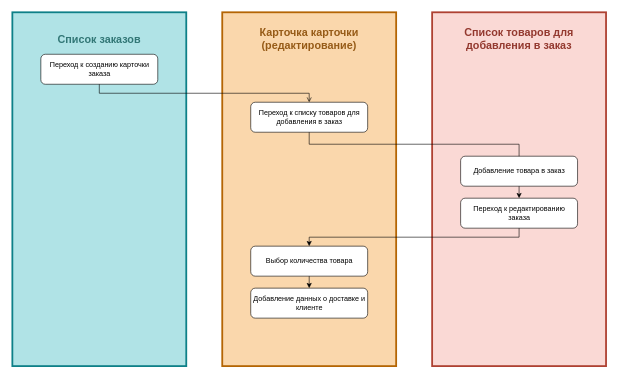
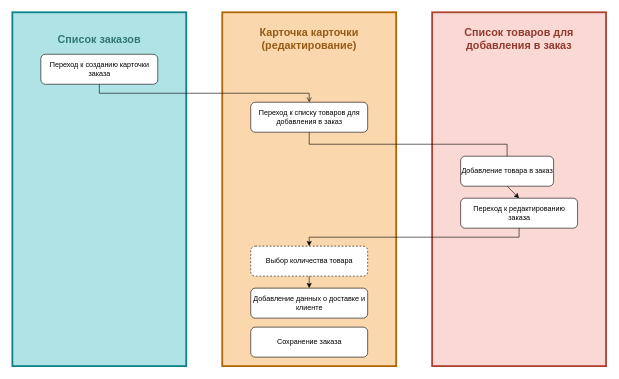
(519, 171) -> (507, 171)
(309, 261) -> (309, 261)
none -> (309, 342)
